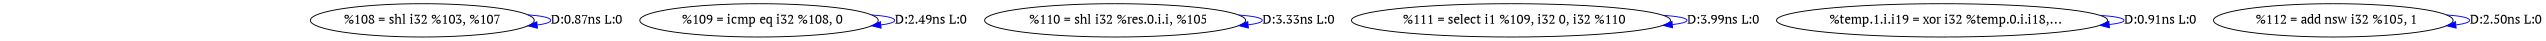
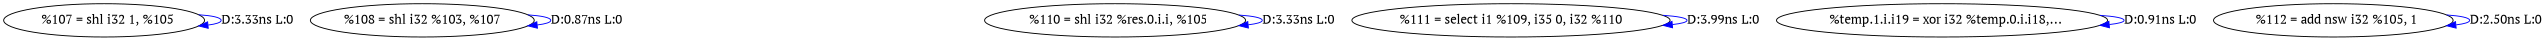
none -> (104, 20)
(759, 20) -> none
(1511, 20) -> (1511, 20)
